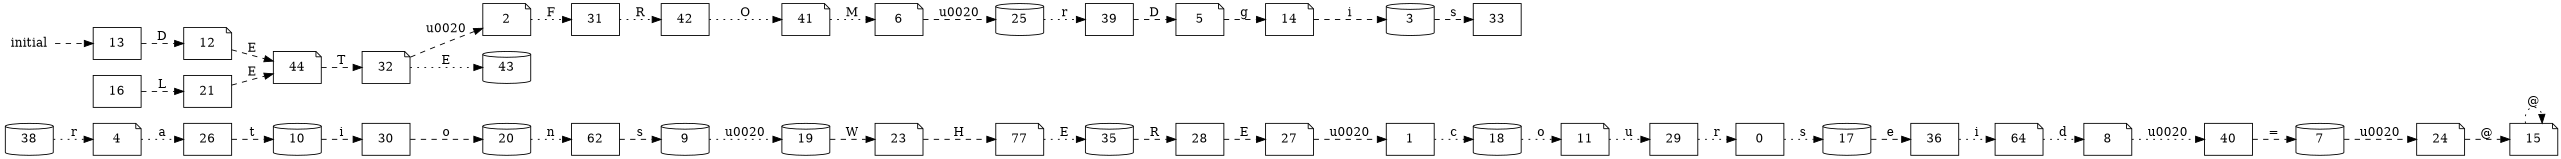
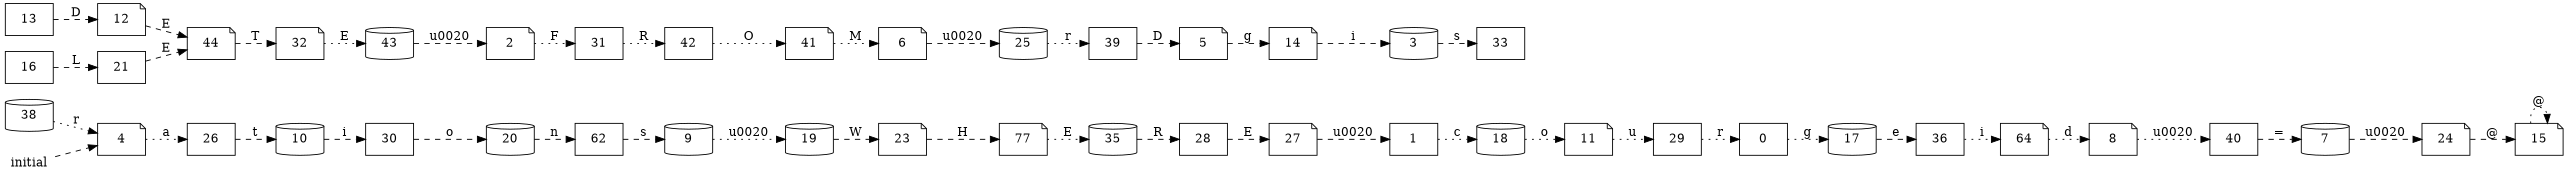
(70, 43) -> (72, 152)
(442, 44) -> (445, 43)
(1803, 133) -> (1808, 133)
(547, 139) -> (550, 139)
